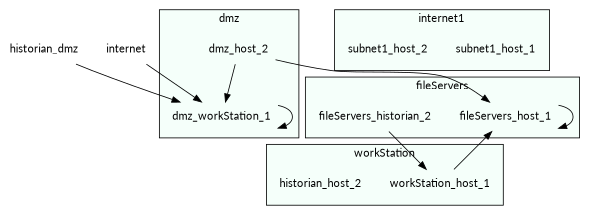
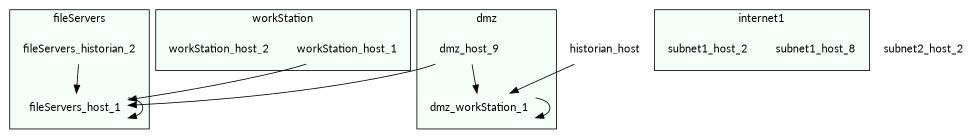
(44, 49) -> (605, 49)
(126, 49) -> none
(239, 49) -> (470, 49)
(496, 49) -> (816, 49)
none -> (924, 49)
(407, 150) -> (78, 75)
(321, 184) -> (219, 49)
